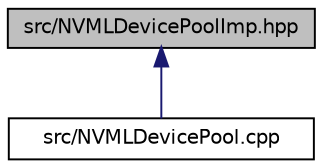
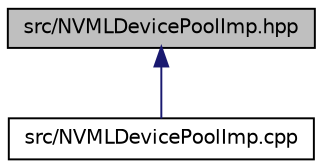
(161, 139) -> (161, 139)
